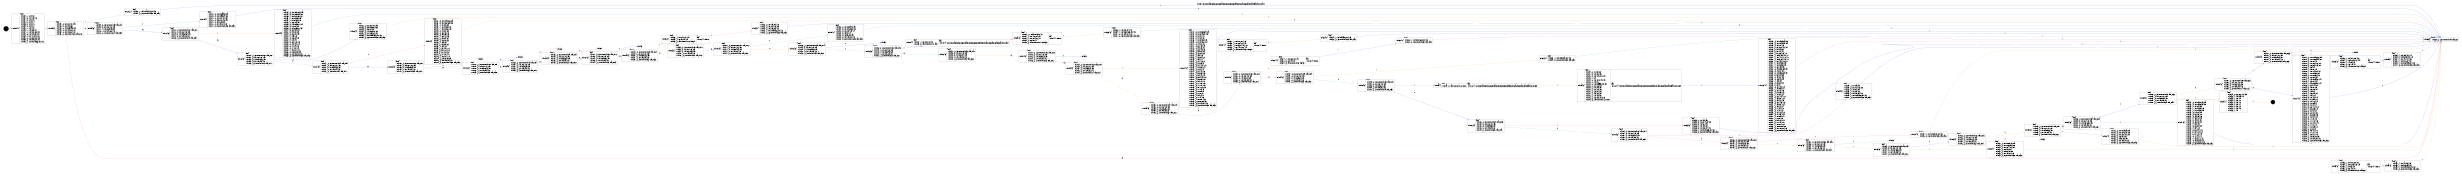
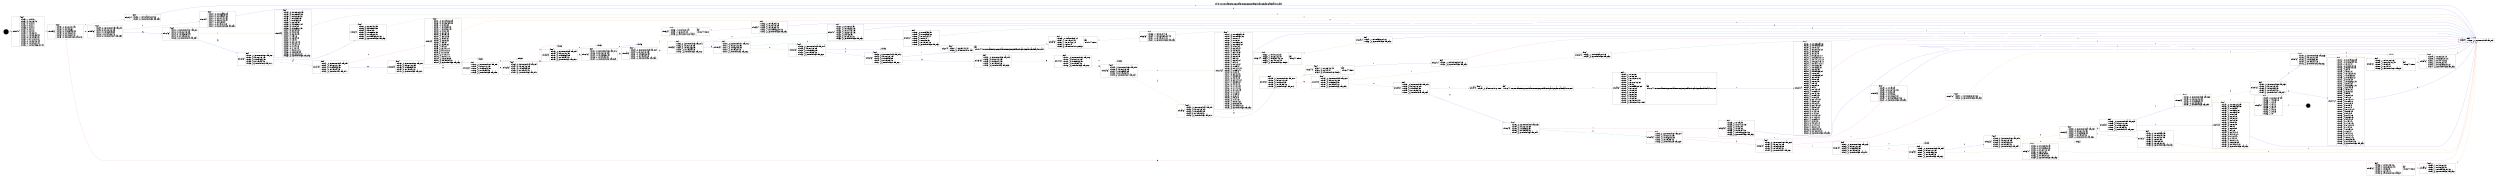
none -> (845, 32)
